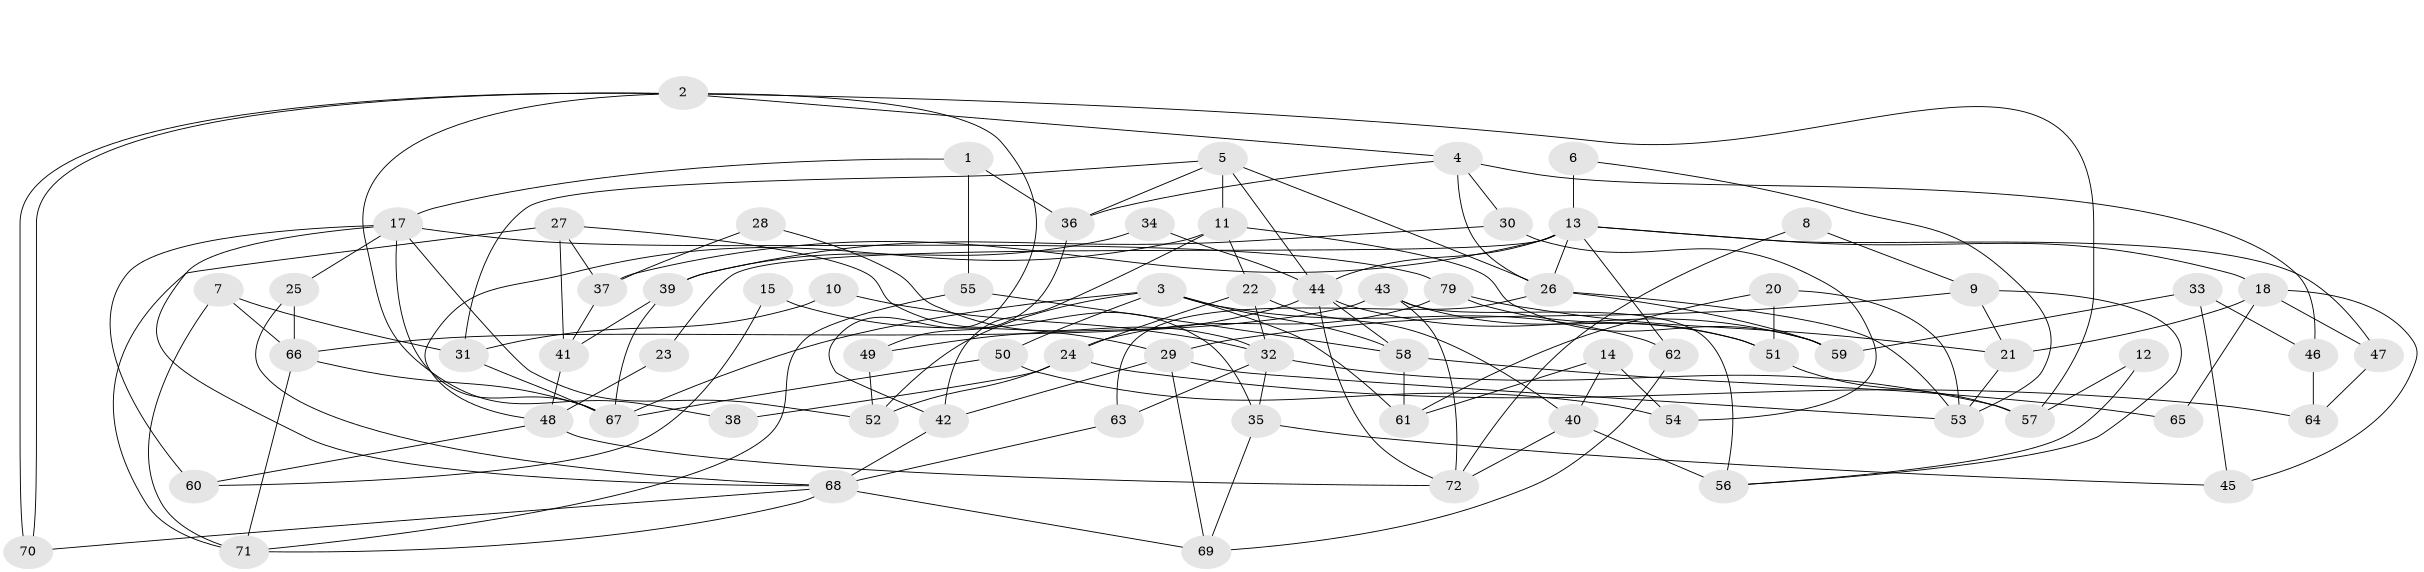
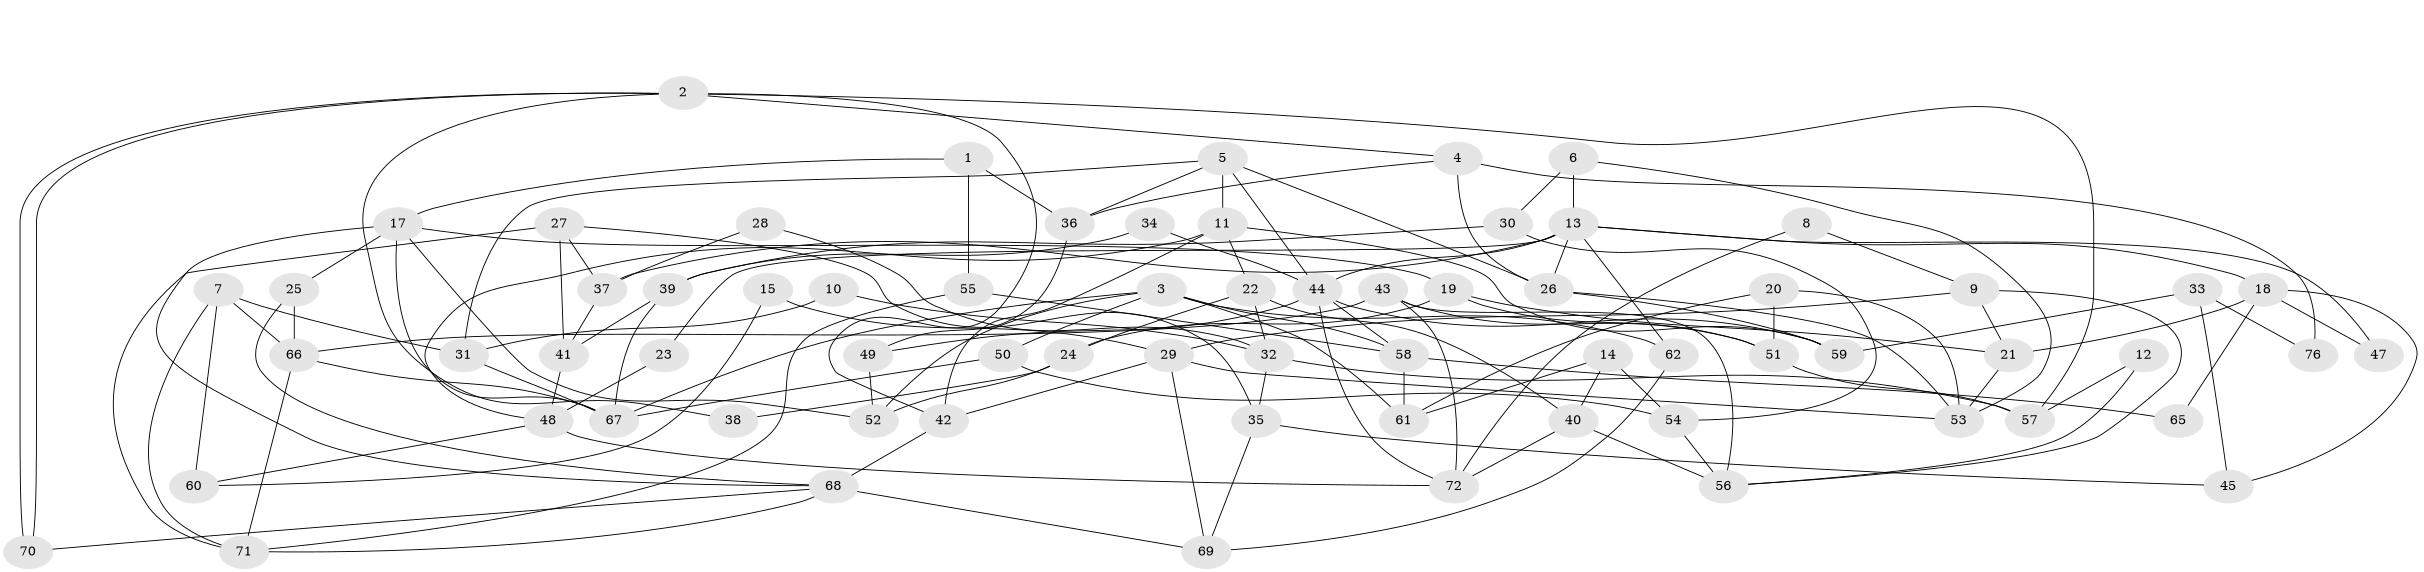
(1483, 191) -> (1541, 191)
(140, 264) -> (206, 392)
(1449, 290) -> (1449, 290)
(2313, 355) -> (2313, 355)
(1119, 421) -> none
(2313, 421) -> none
none -> (1699, 454)
